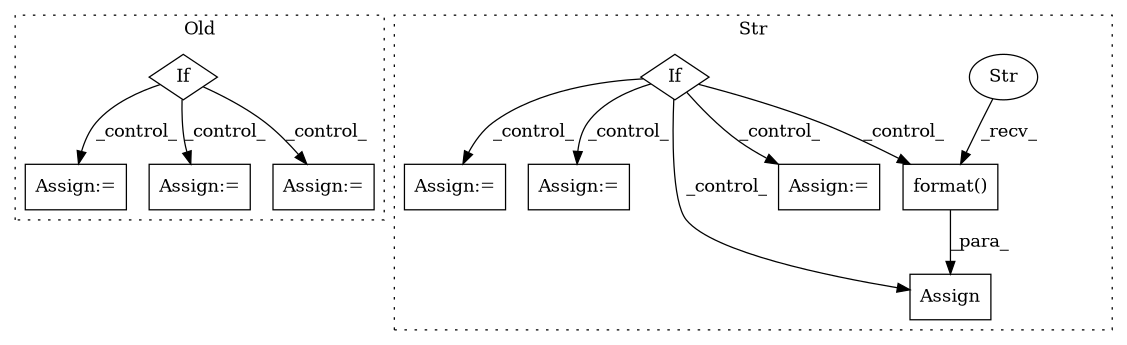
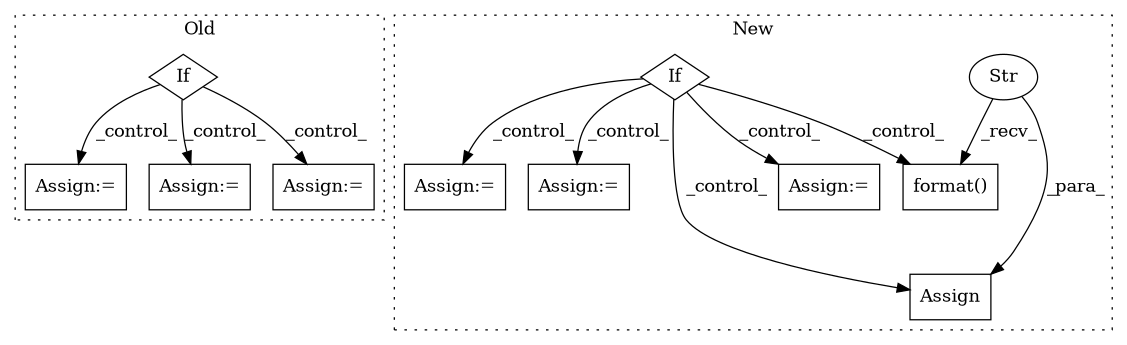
(753, 30) -> (753, 30)
(950, 236) -> (1045, 184)
